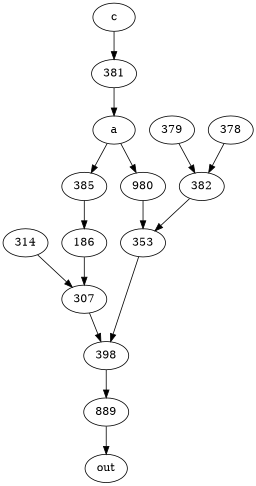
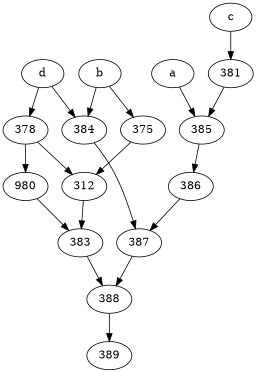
none -> (43, 74)
none -> (100, 74)
(114, 98) -> (218, 98)
(172, 130) -> (143, 130)
(127, 155) -> (26, 154)
(202, 186) -> (84, 186)
(26, 243) -> (84, 130)
(84, 243) -> (191, 186)
(143, 243) -> (80, 243)
(84, 299) -> (139, 243)
(106, 356) -> (109, 299)
(106, 412) -> (109, 356)
(106, 468) -> none
